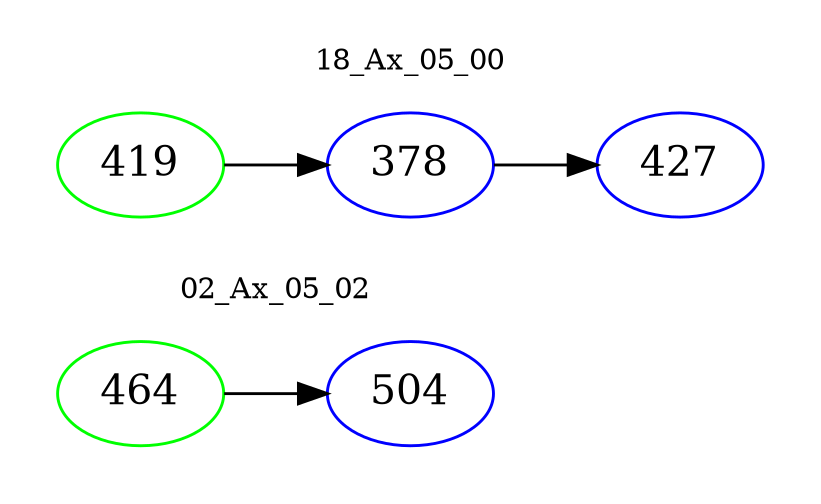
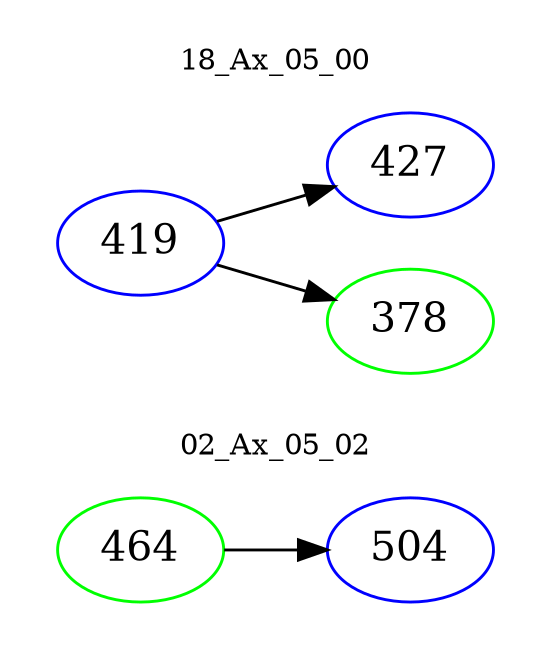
(141, 165) -> (141, 243)
(410, 165) -> (410, 321)
(531, 165) -> (261, 208)
